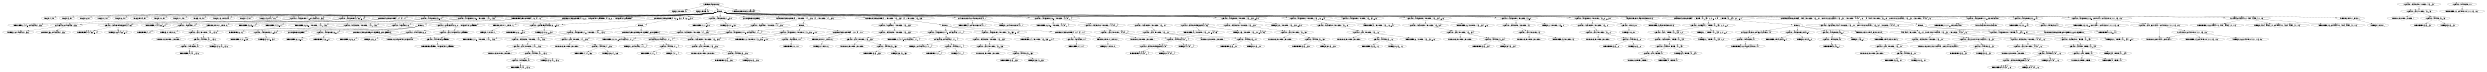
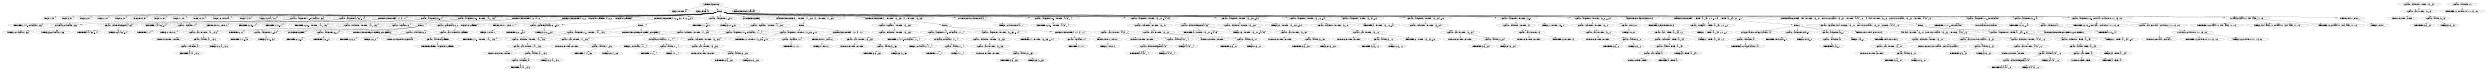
(527, 18) -> (527, 18)
none -> (1150, 18)
(973, 25) -> none
(1102, 25) -> none
(1473, 25) -> none
(53, 32) -> (53, 32)
(619, 39) -> none
